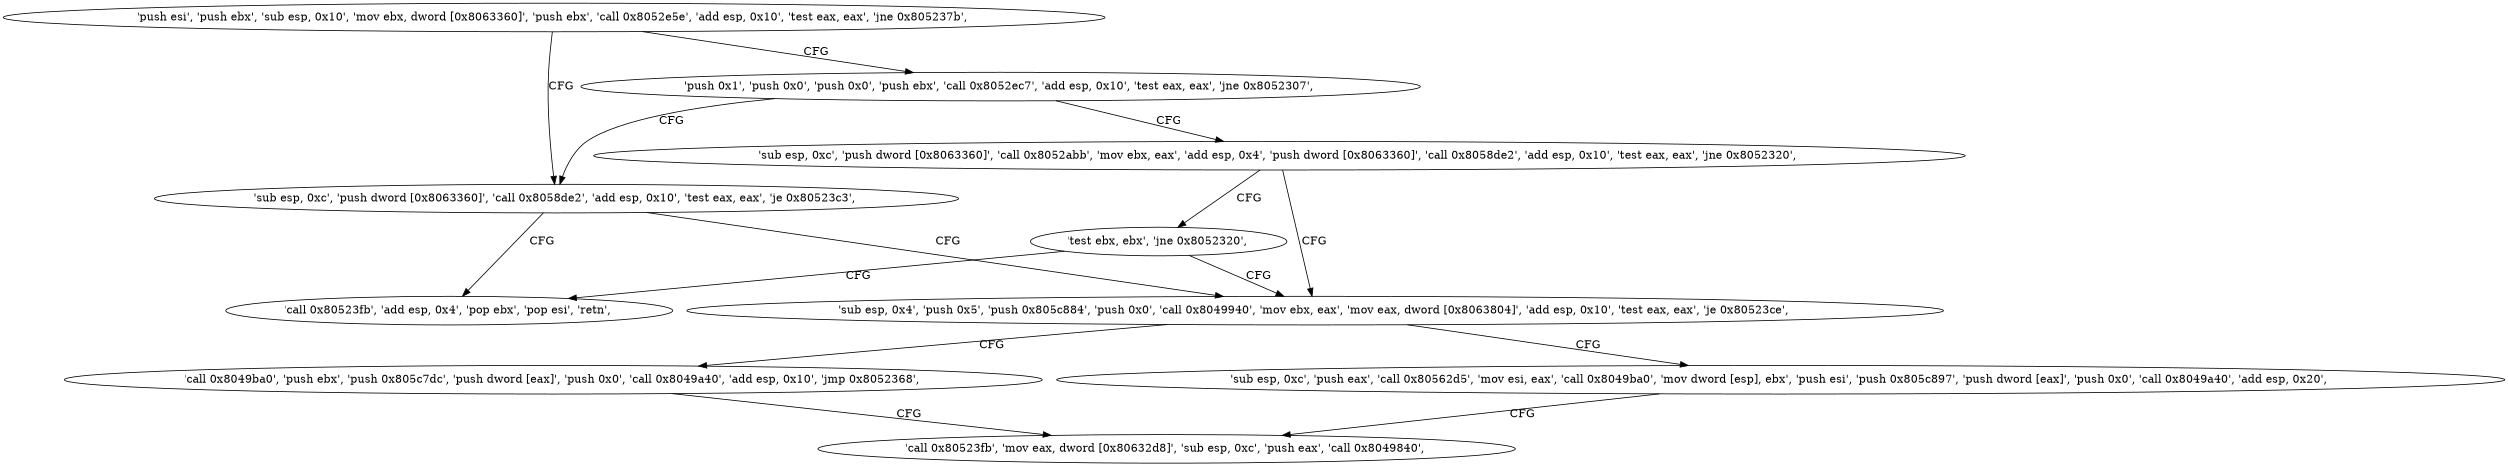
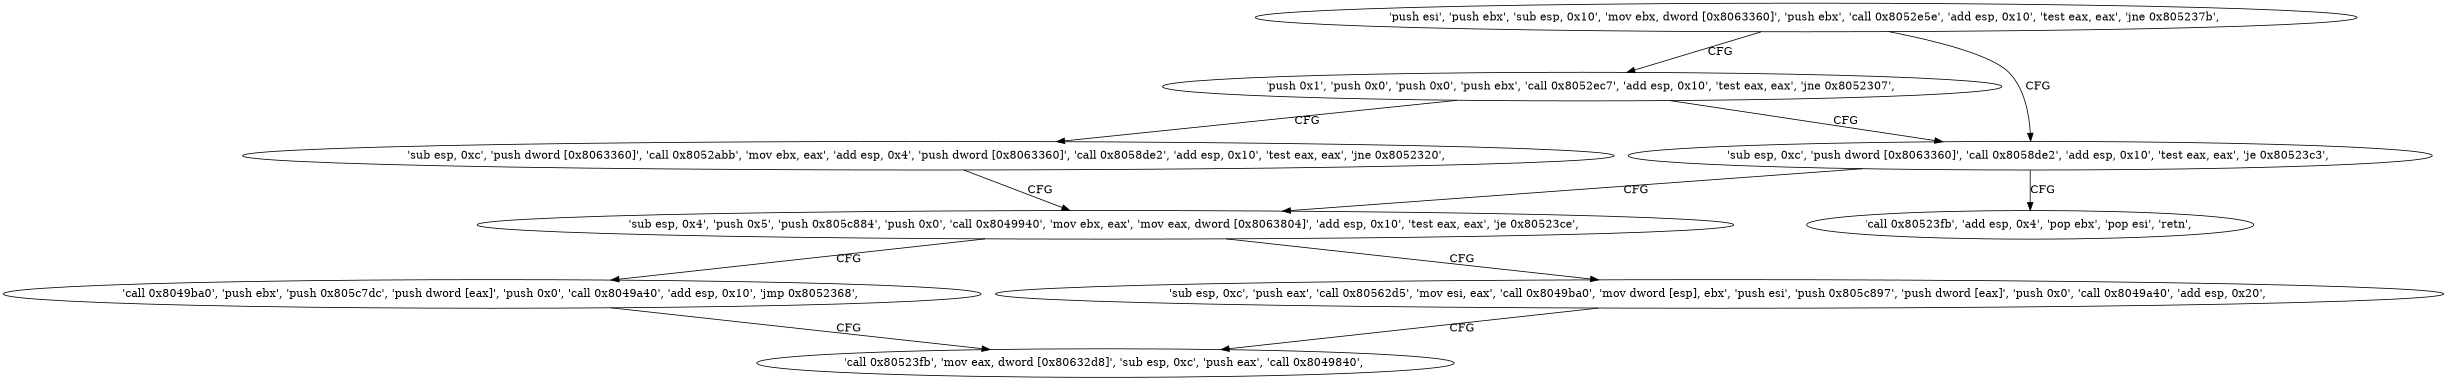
(1159, 242) -> none
